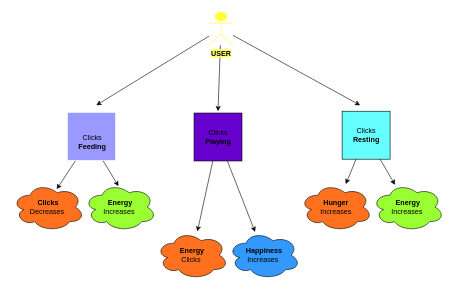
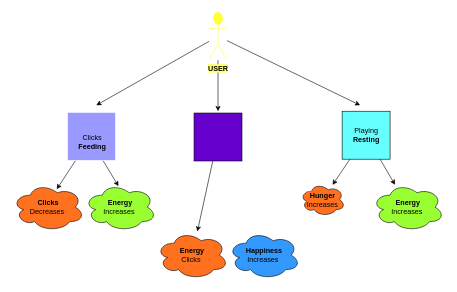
(221, 29) -> (218, 36)
(367, 135) -> (367, 135)
(218, 137) -> none
(241, 195) -> none
(336, 207) -> (323, 200)
